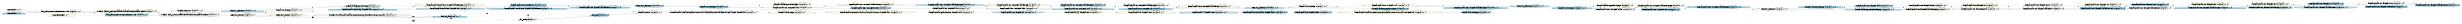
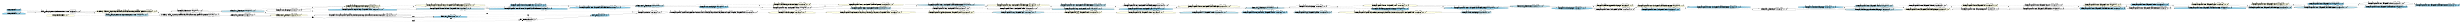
(14, 10) -> (14, 10)
